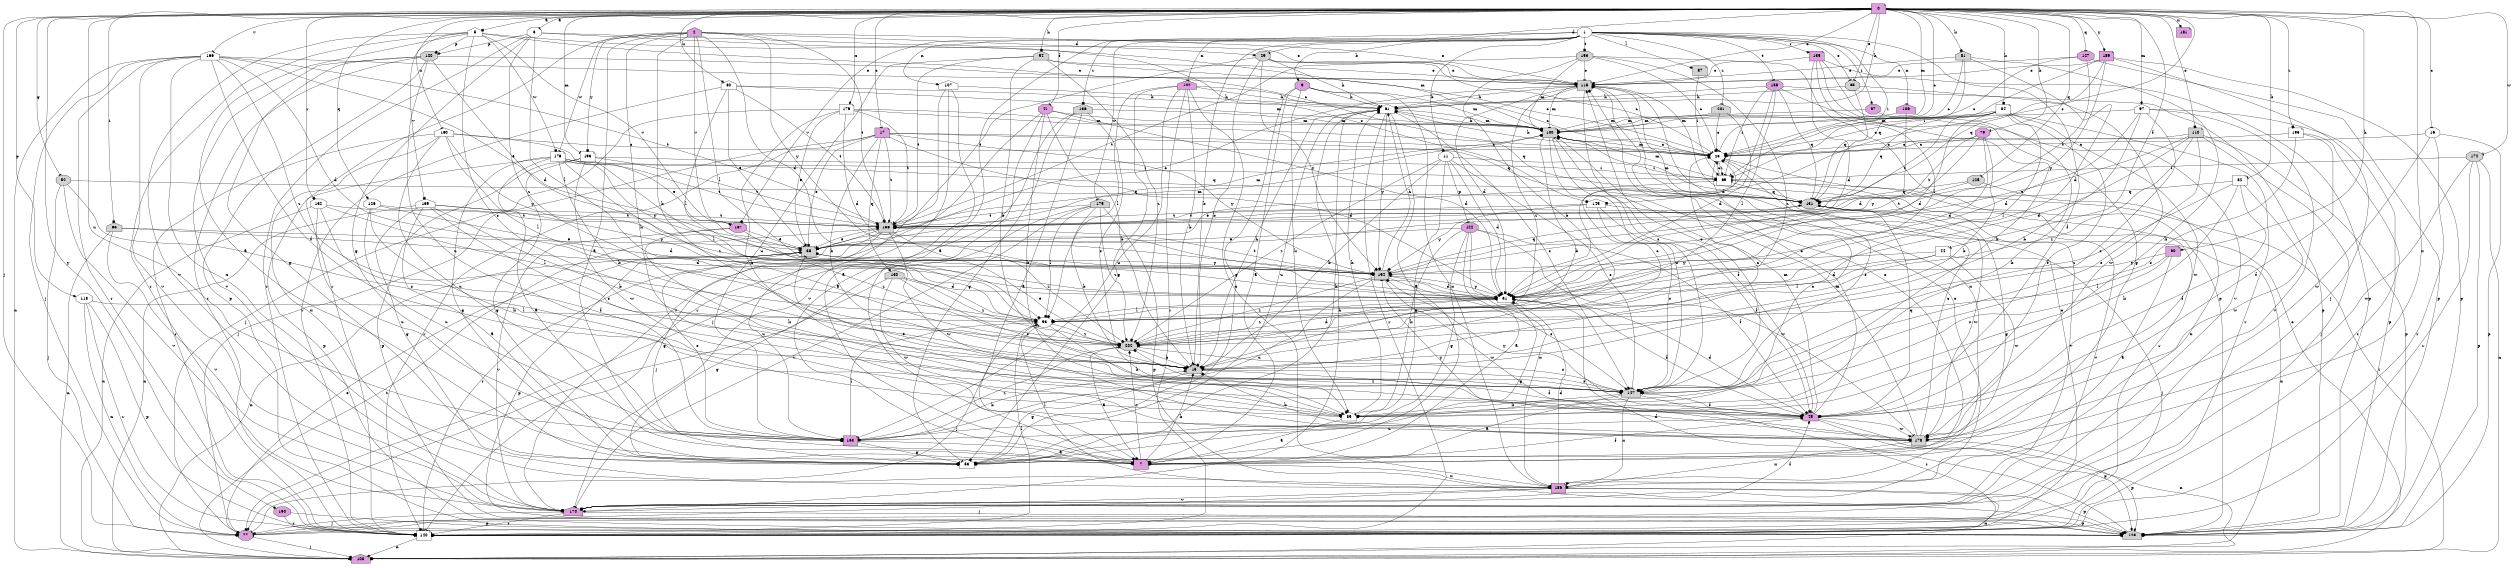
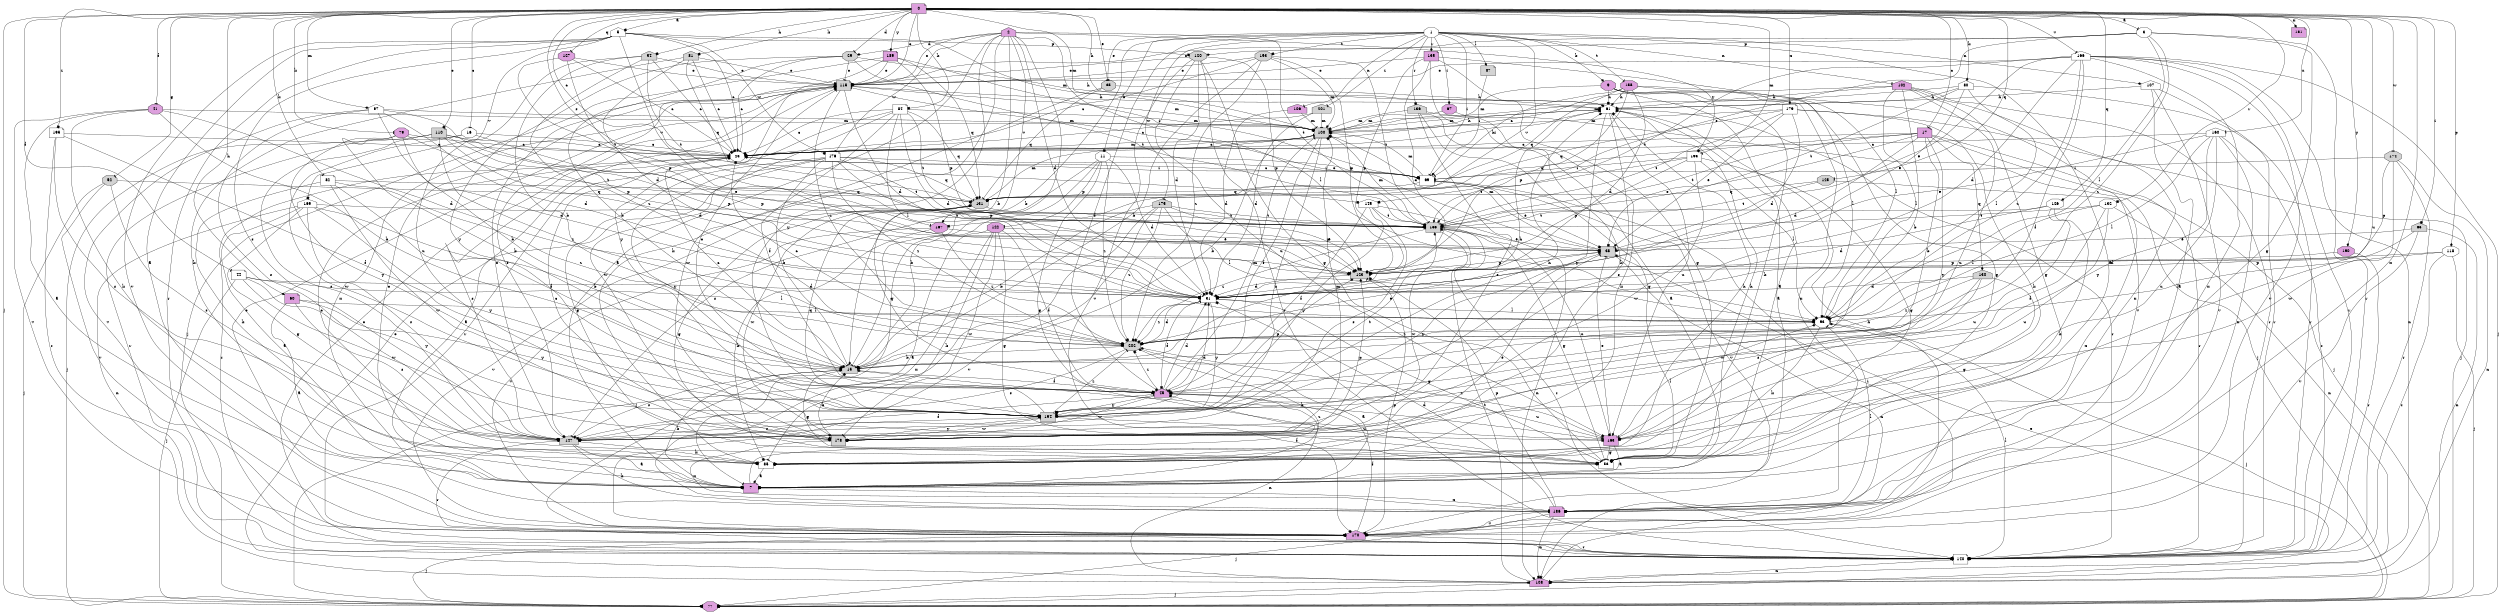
(112, 417) -> (2474, 429)
(1624, 441) -> (622, 476)
(301, 547) -> (1125, 595)
